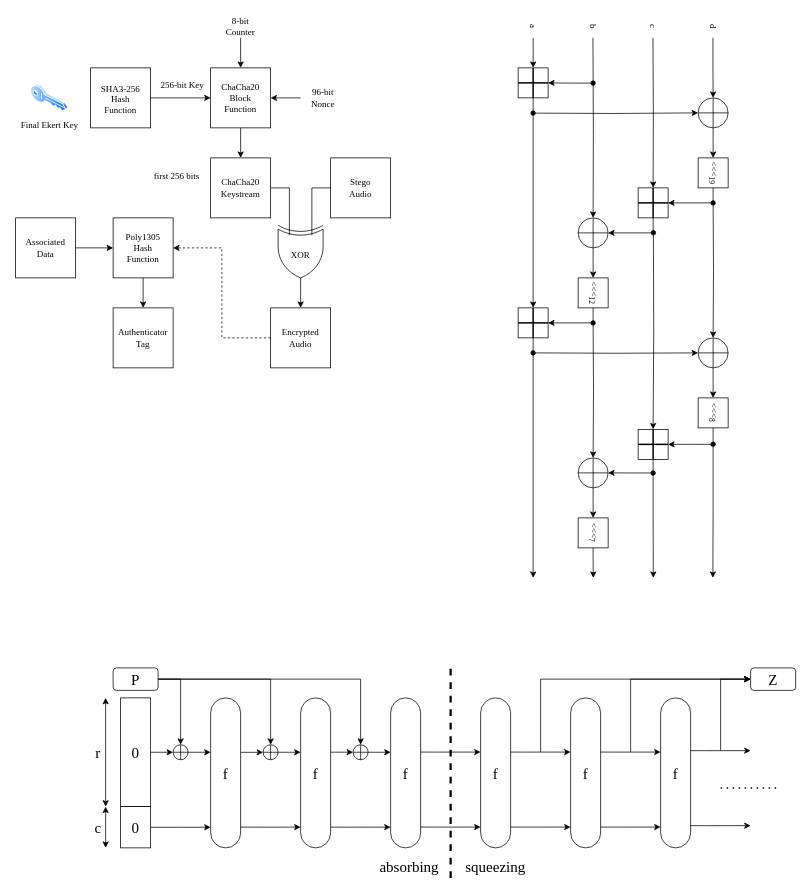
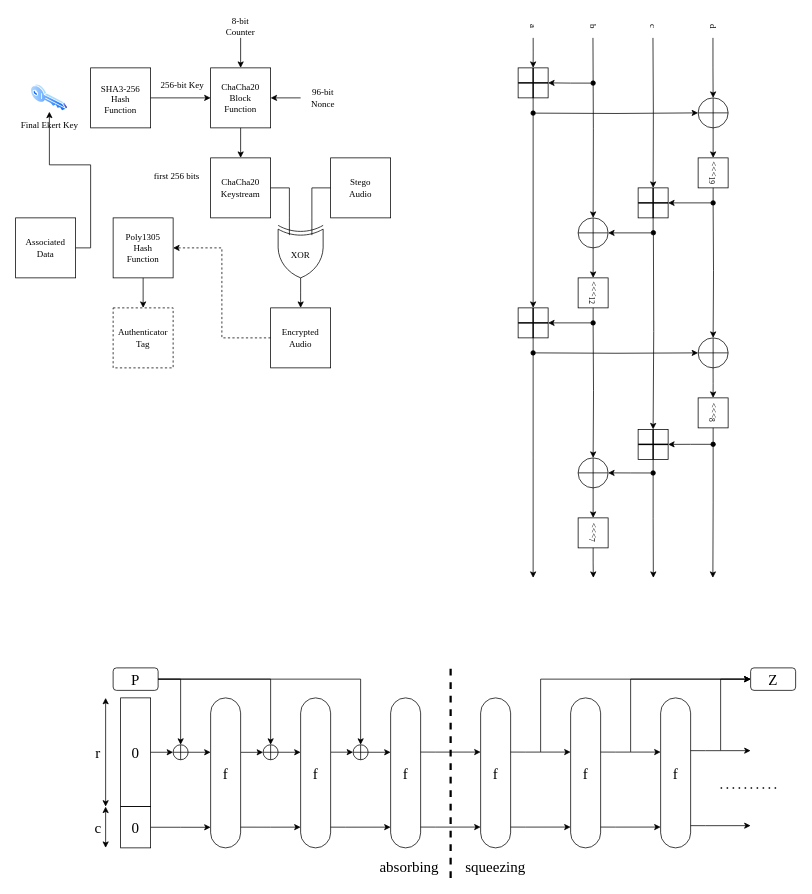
(90, 248) -> (90, 207)
(143, 338) -> (143, 338)
